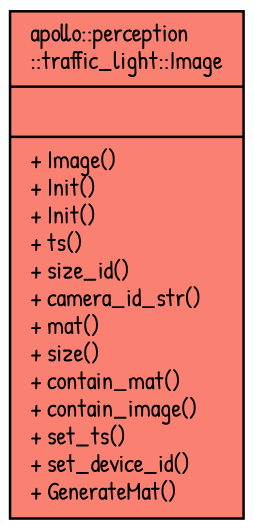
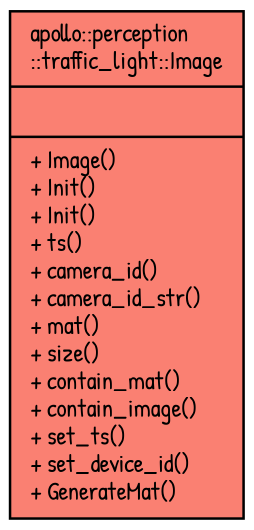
(80, 271) -> (95, 271)
